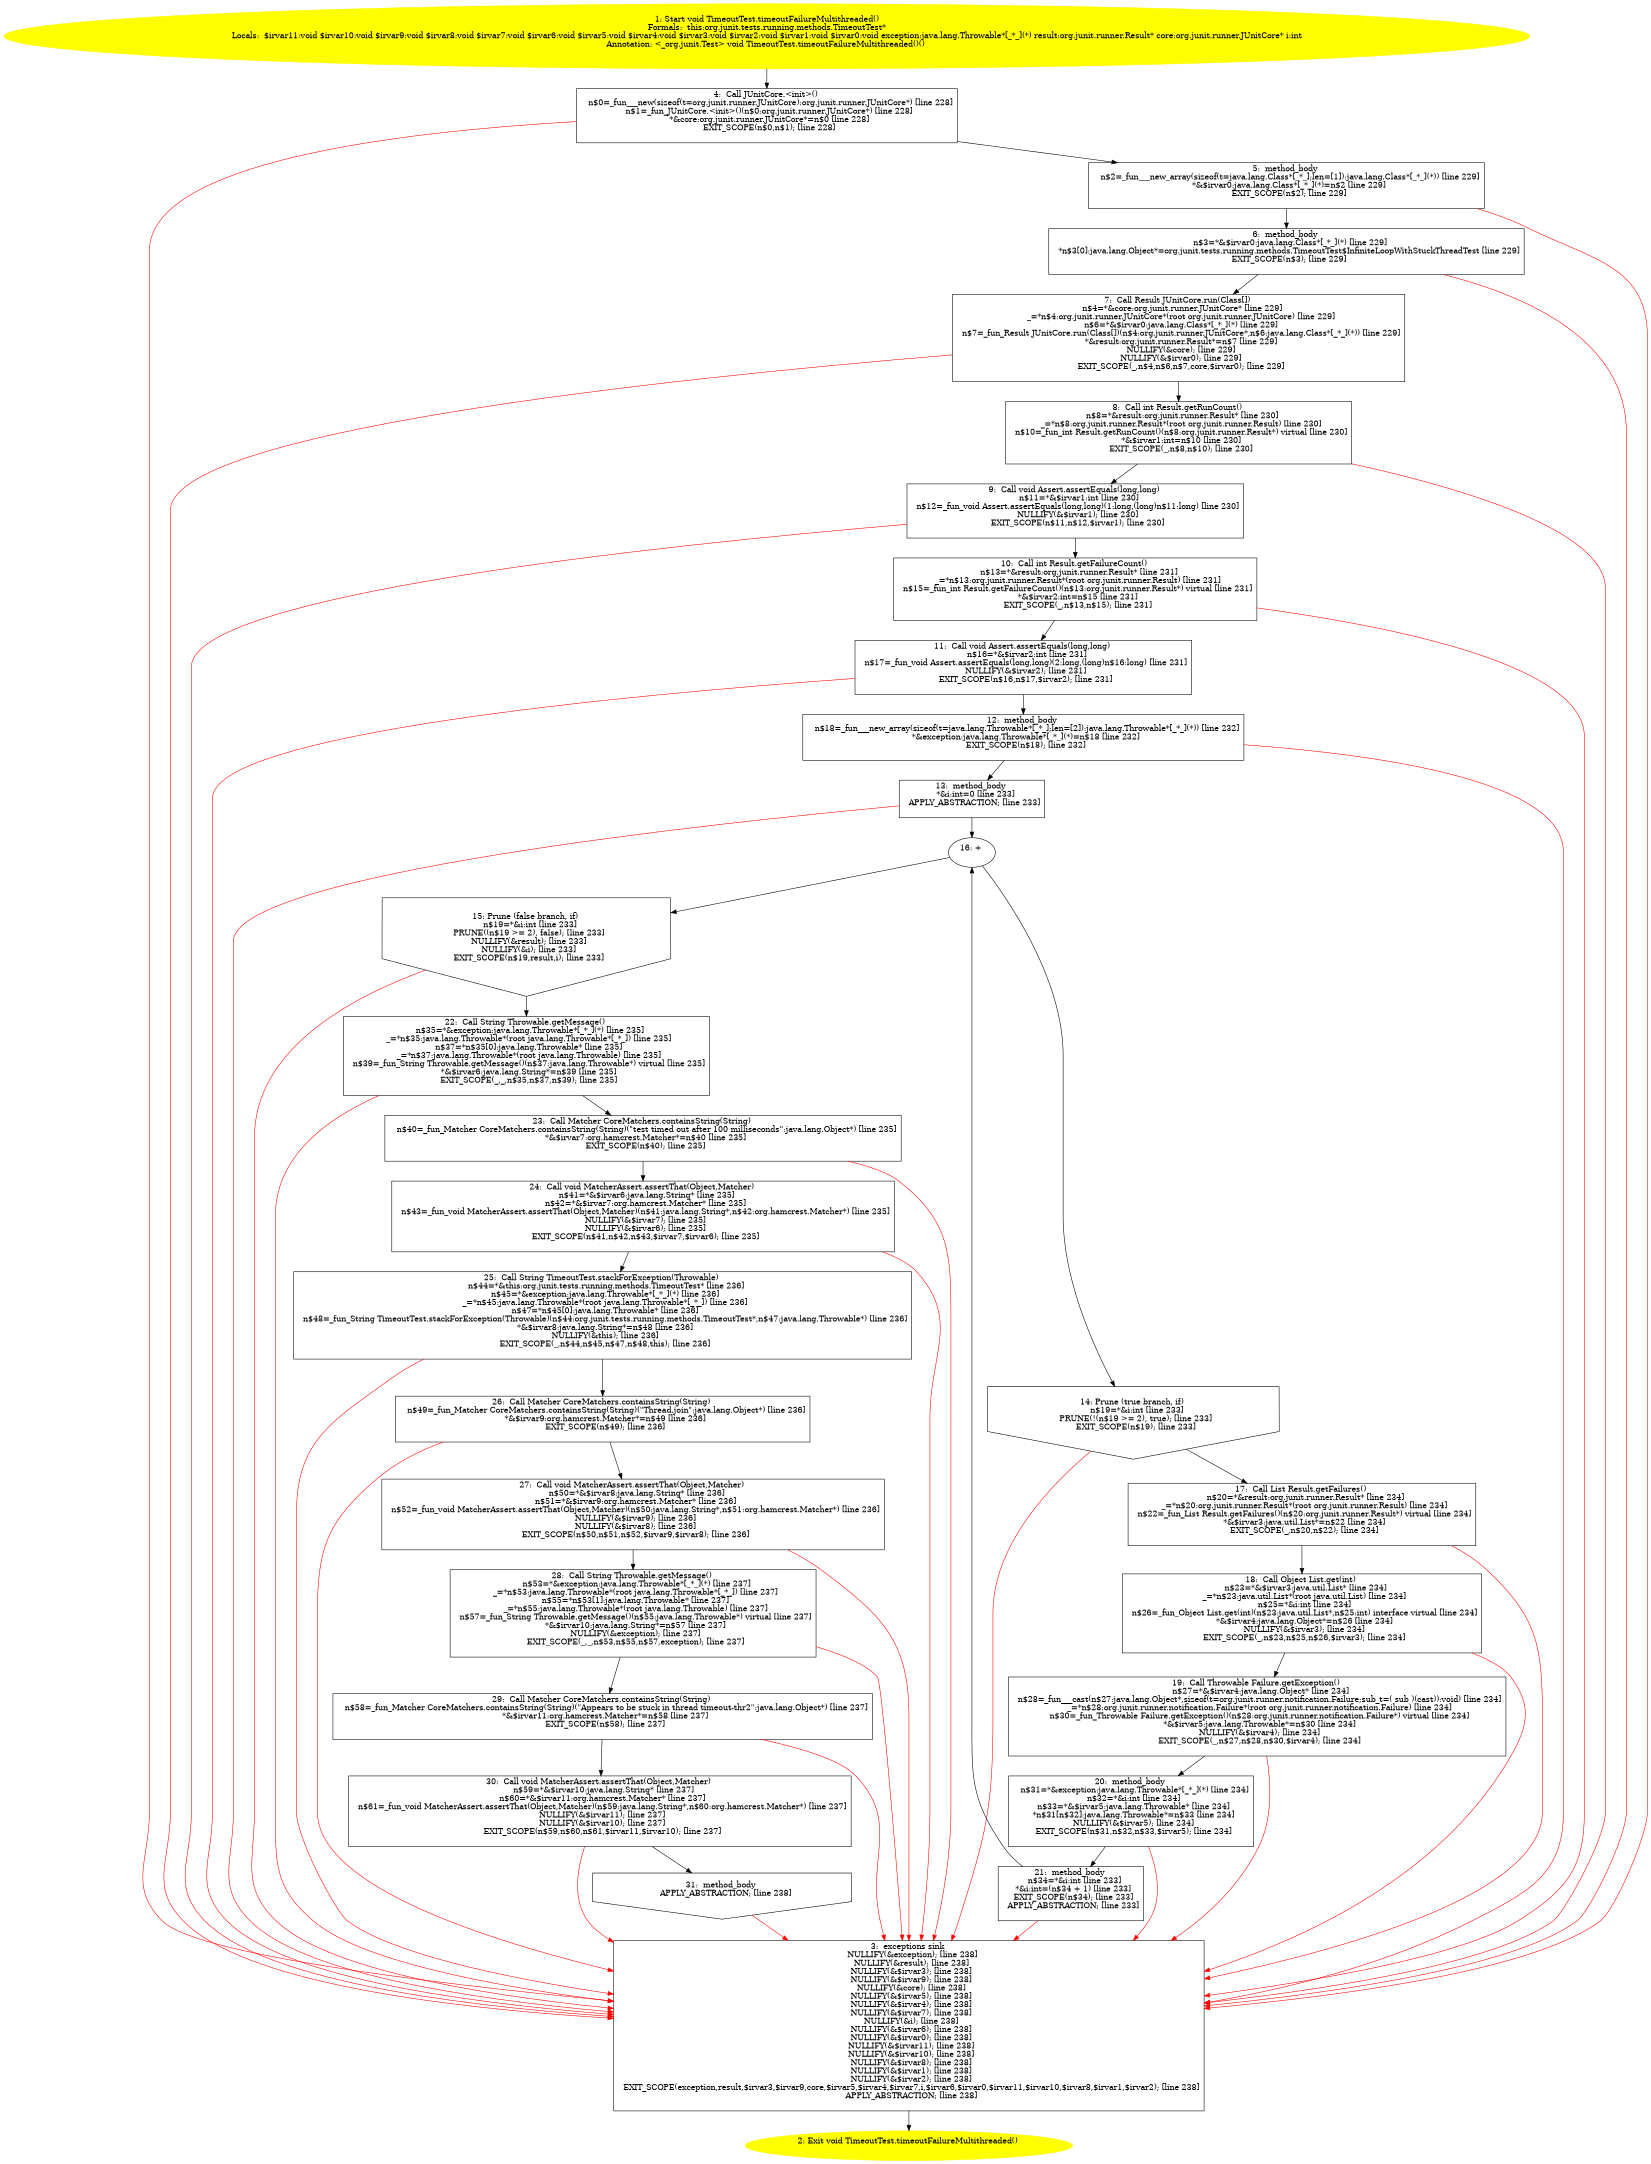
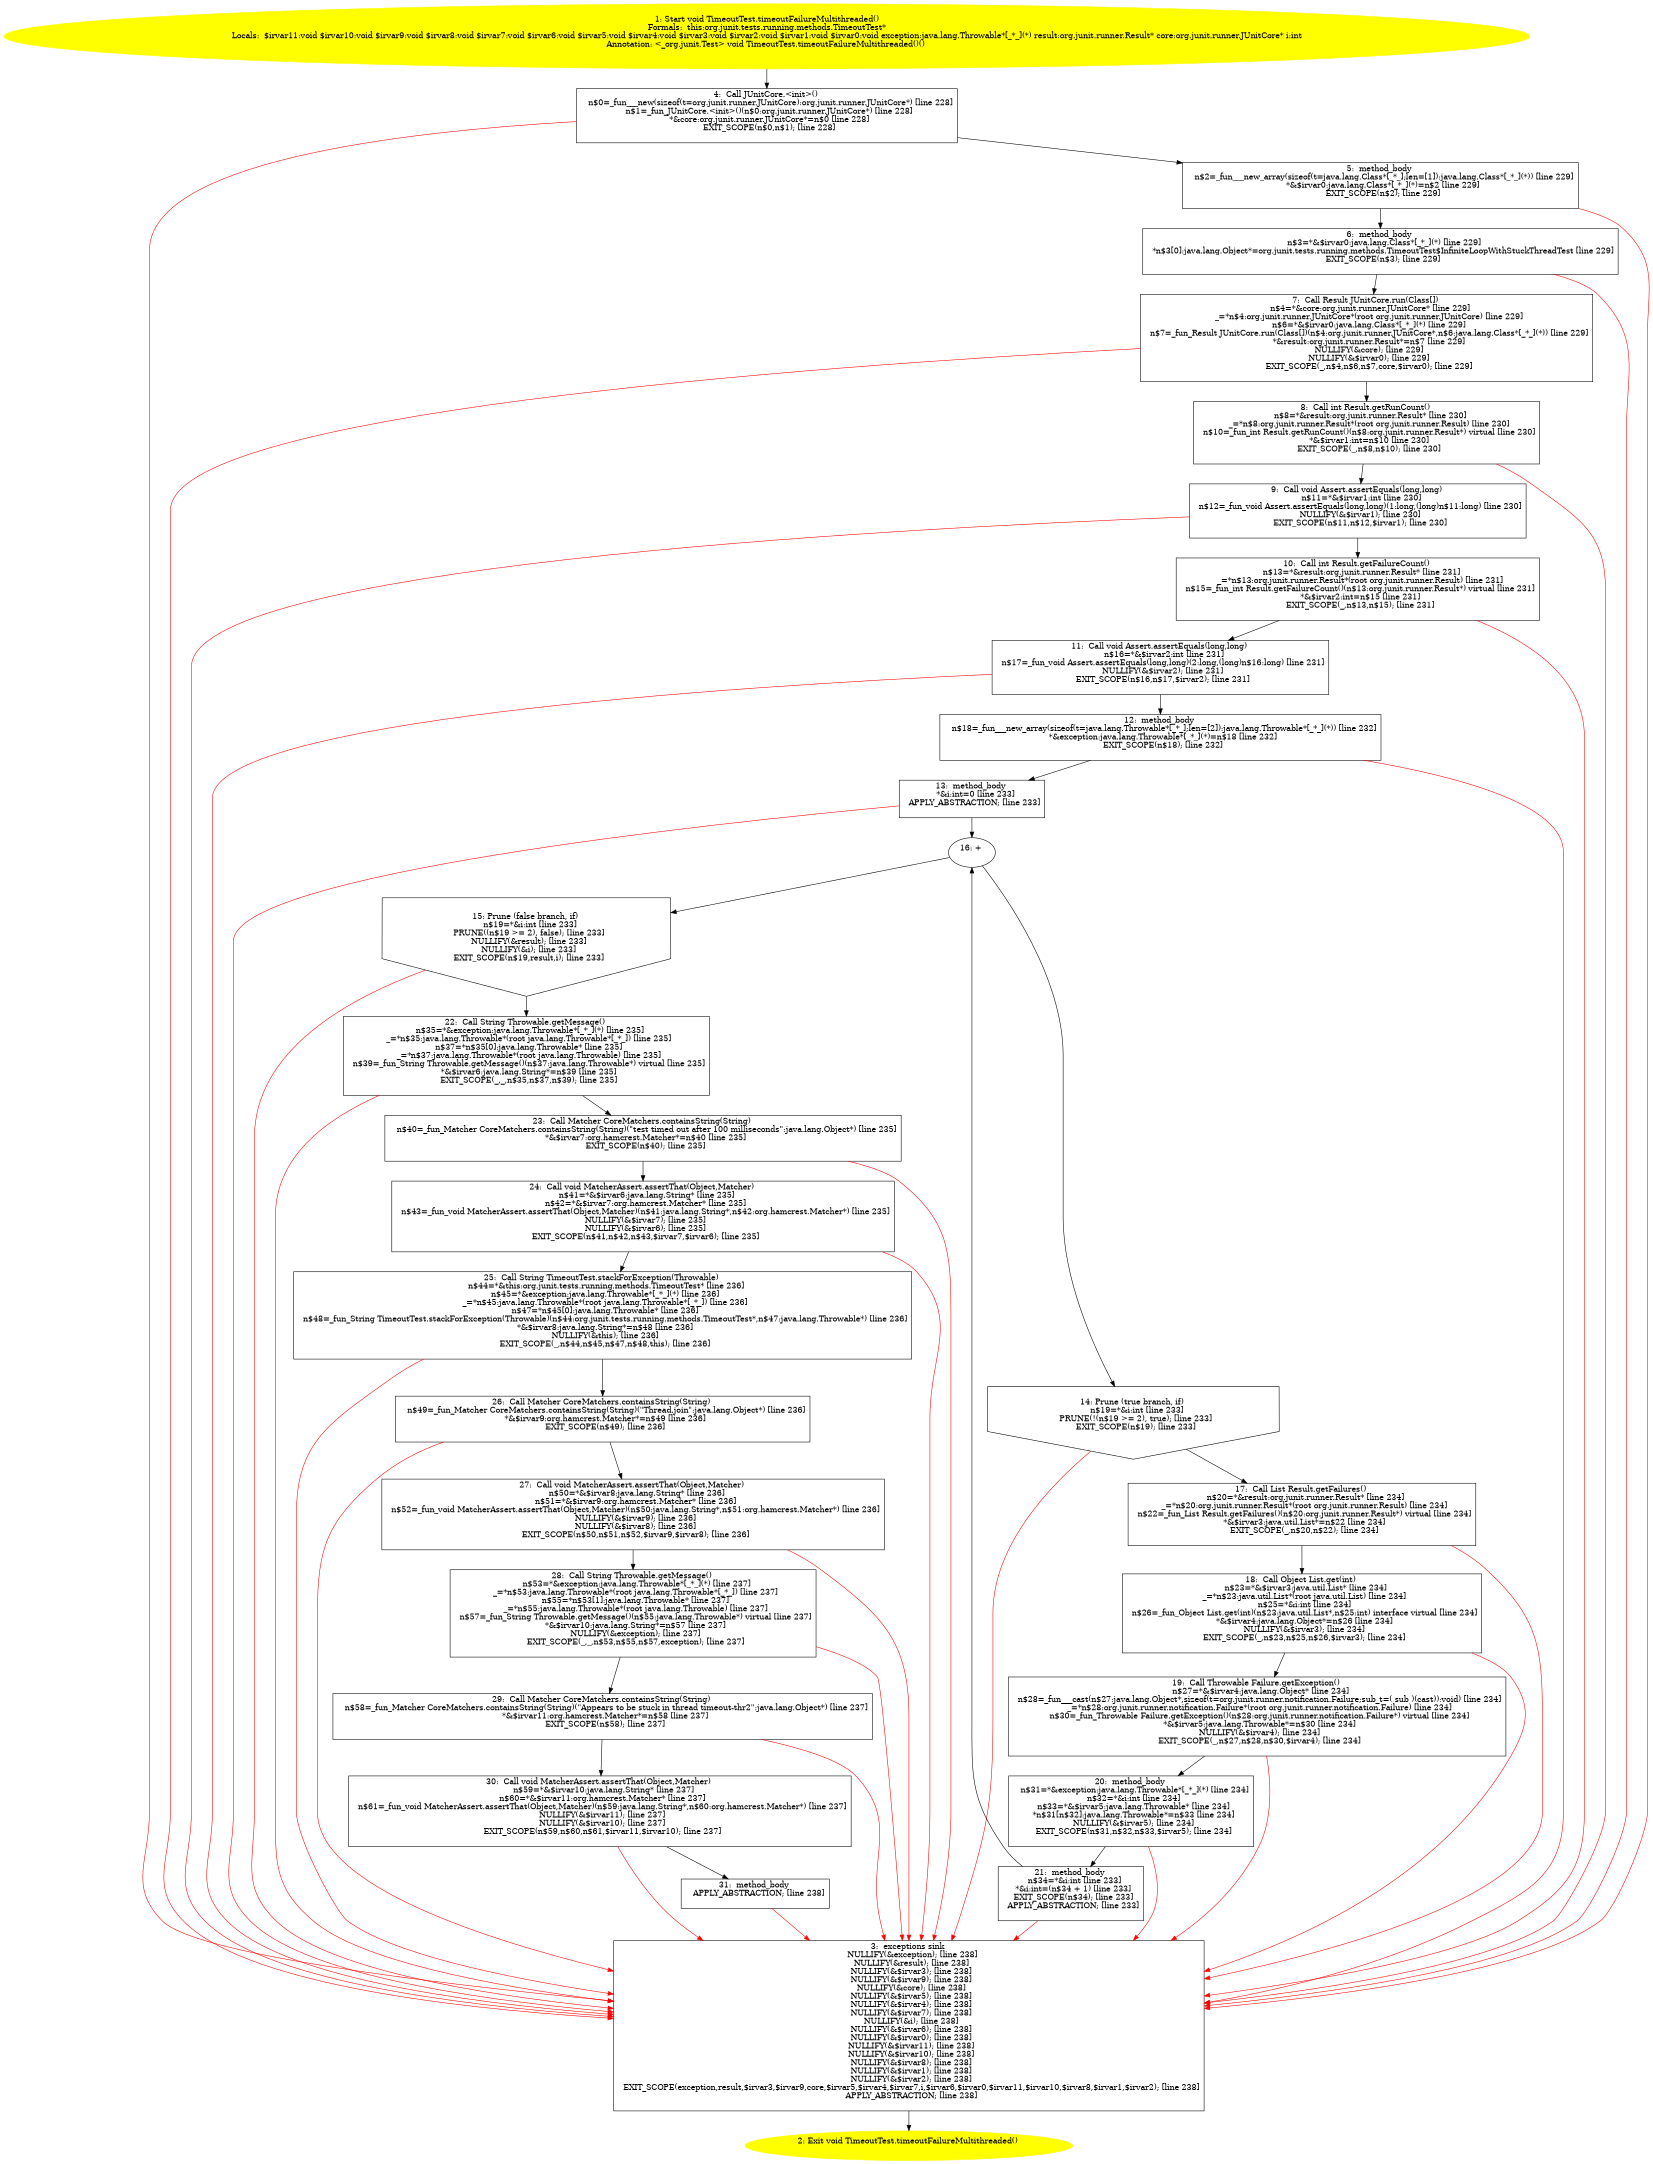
(722, 1894) -> (755, 1894)
